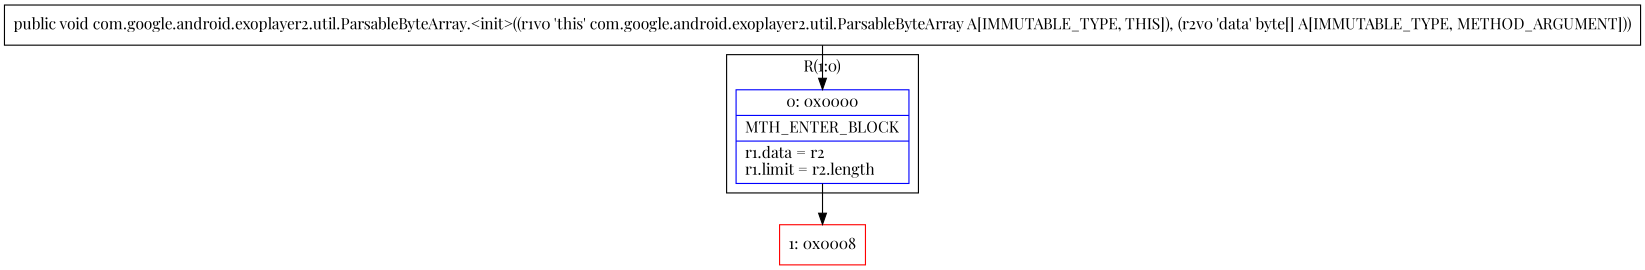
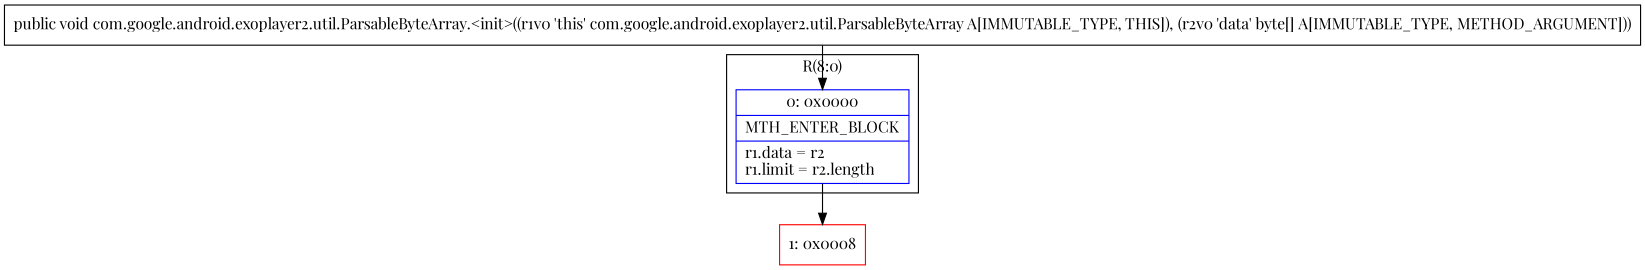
(823, 67) -> (823, 67)
